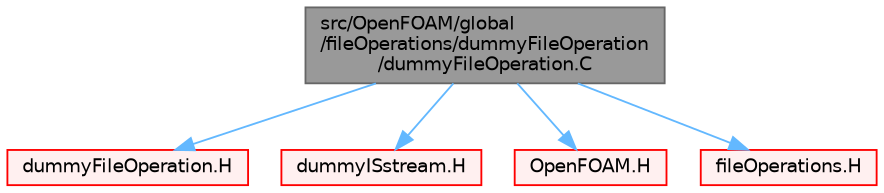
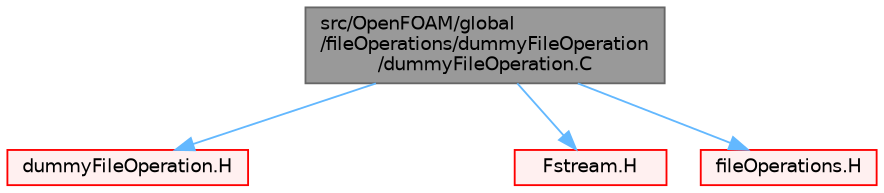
(381, 168) -> none
(591, 168) -> (591, 168)
